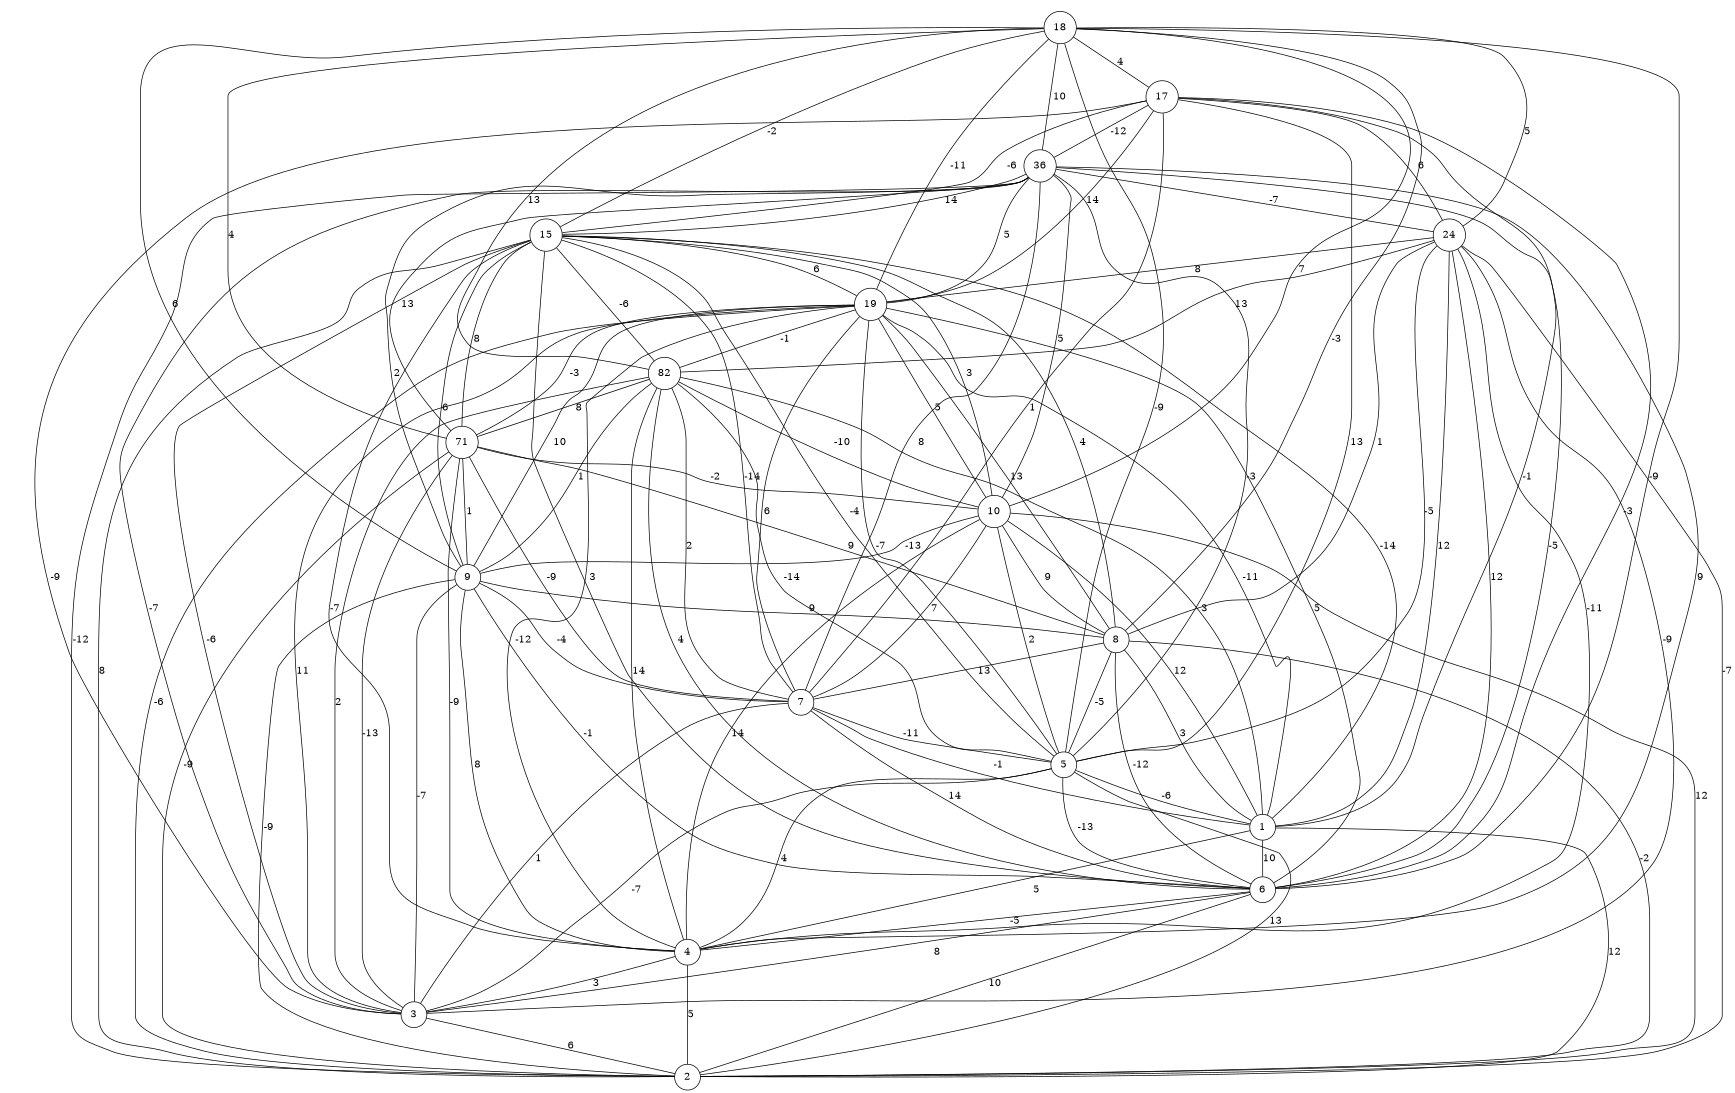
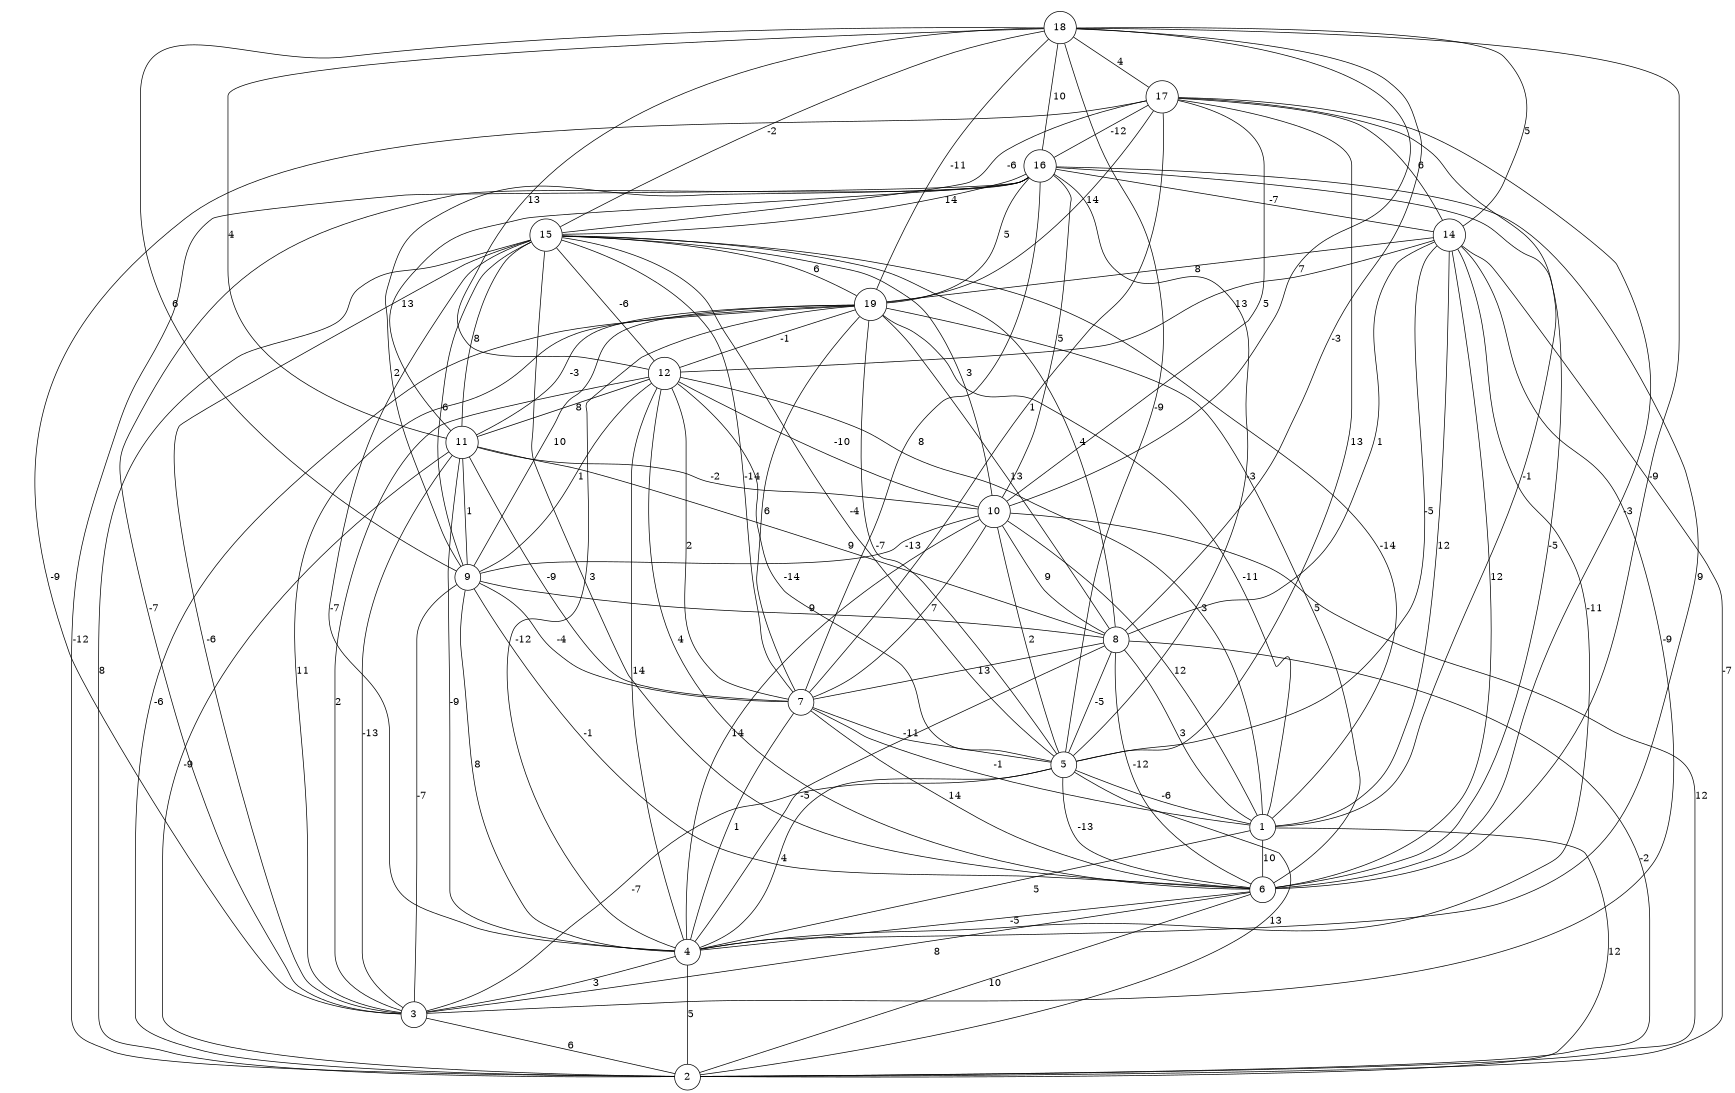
(1040, 166) -> (1040, 166)
(1449, 235) -> (1449, 235)
(665, 373) -> (665, 373)
(929, 404) -> (1238, 329)
(462, 442) -> (462, 442)
none -> (880, 750)
(575, 813) -> (731, 821)
(259, 941) -> none
